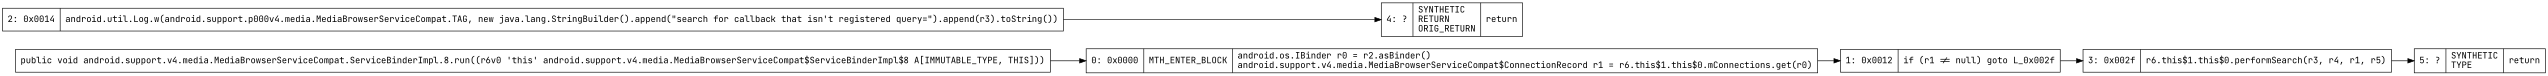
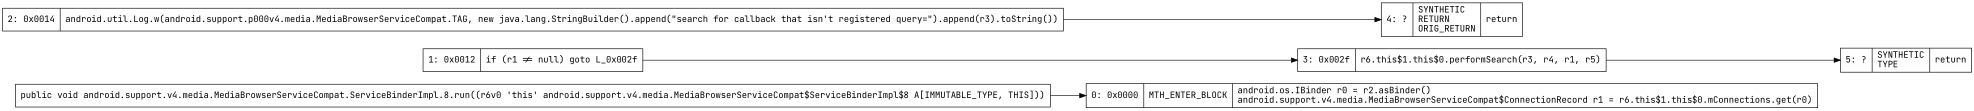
(1826, 61) -> none
